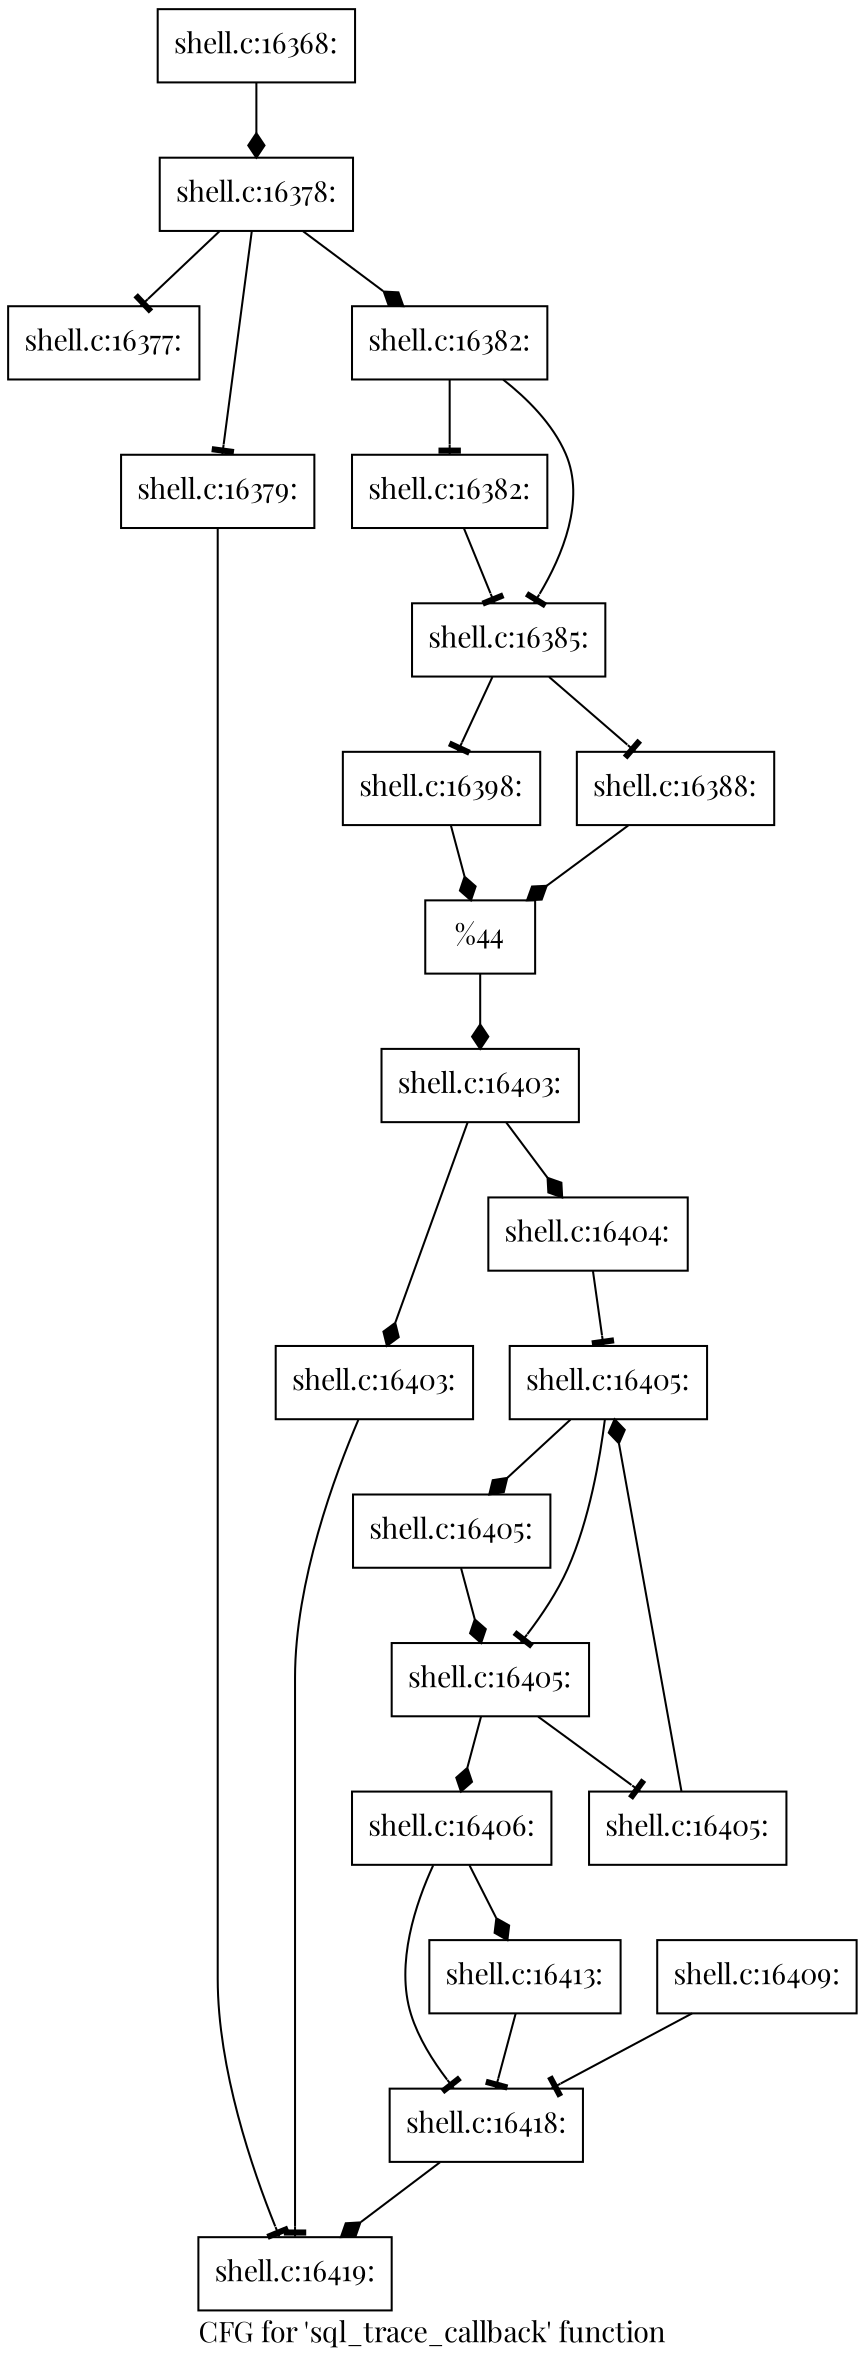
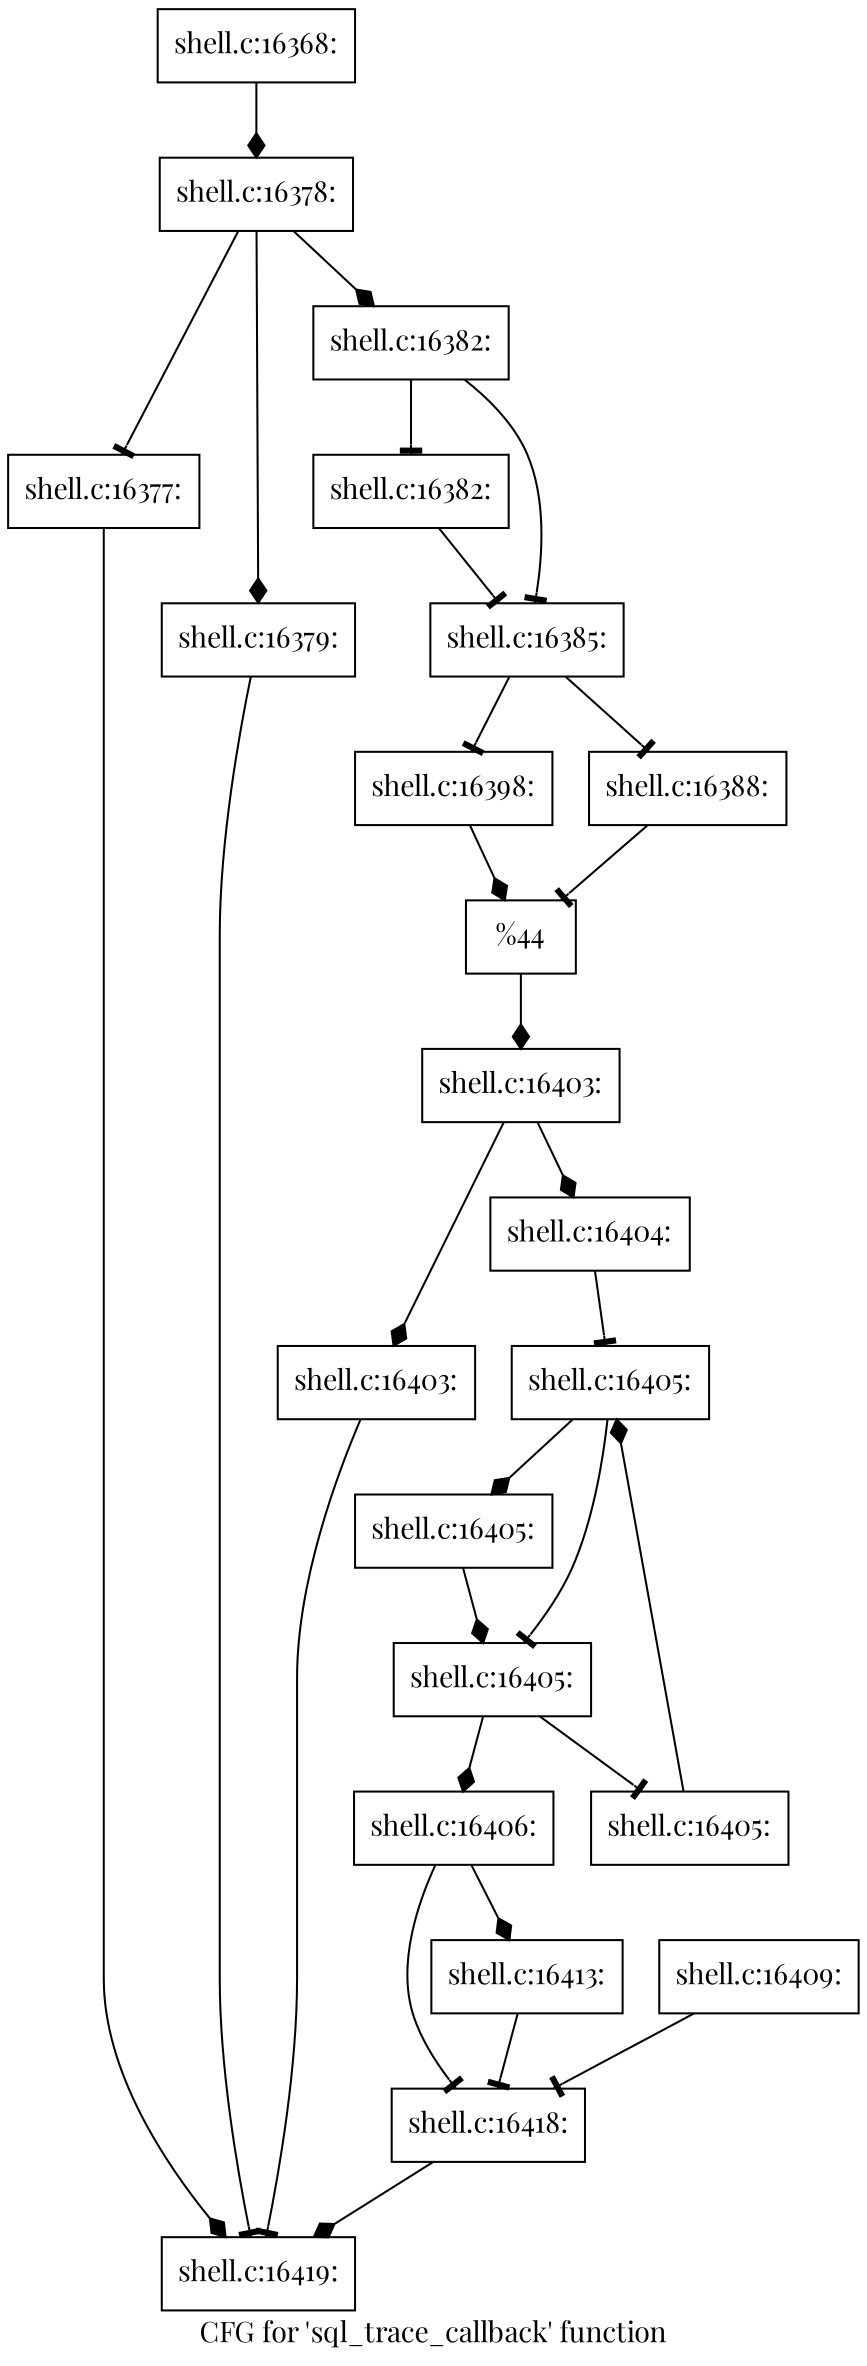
(238, 338) -> (257, 405)
(587, 856) -> (608, 859)
none -> (104, 1387)
